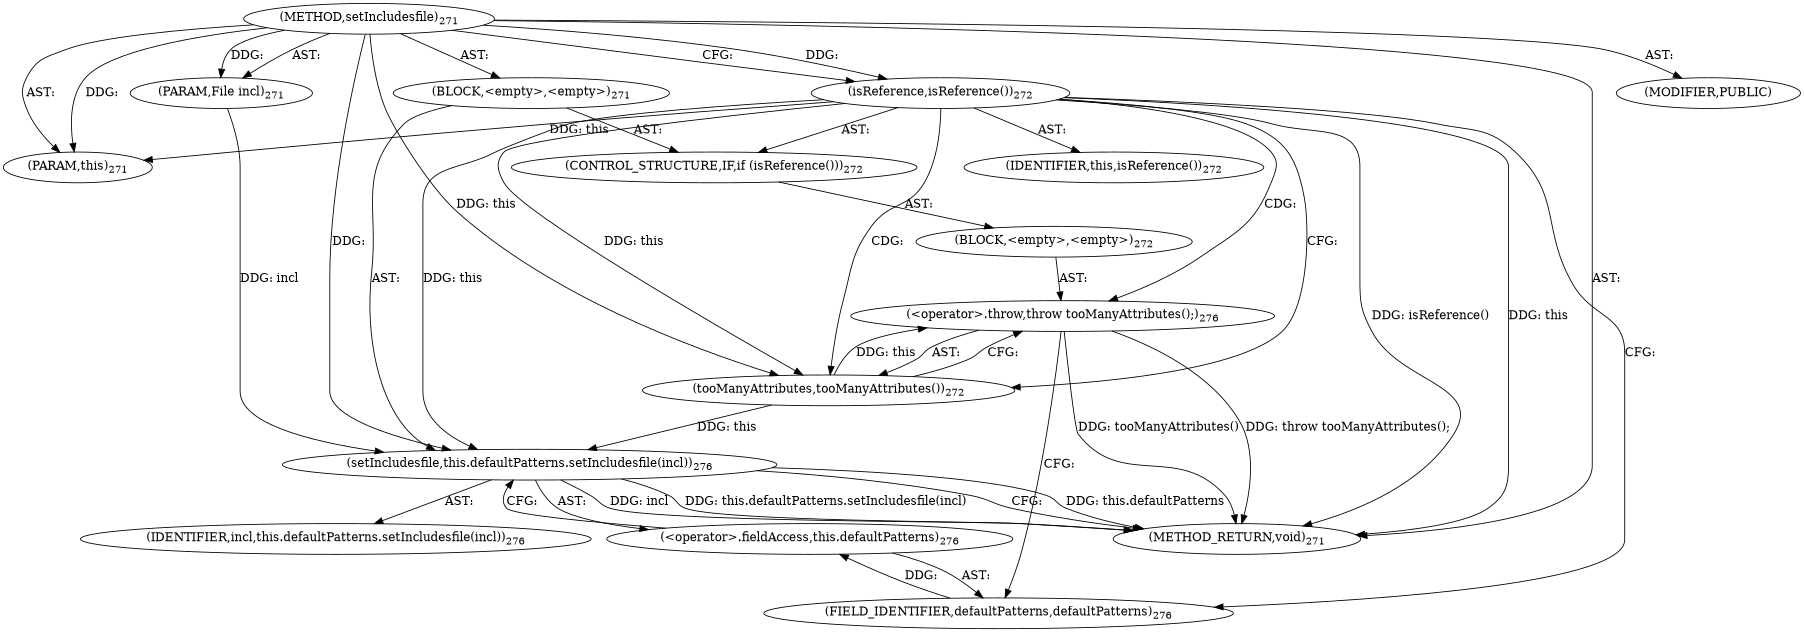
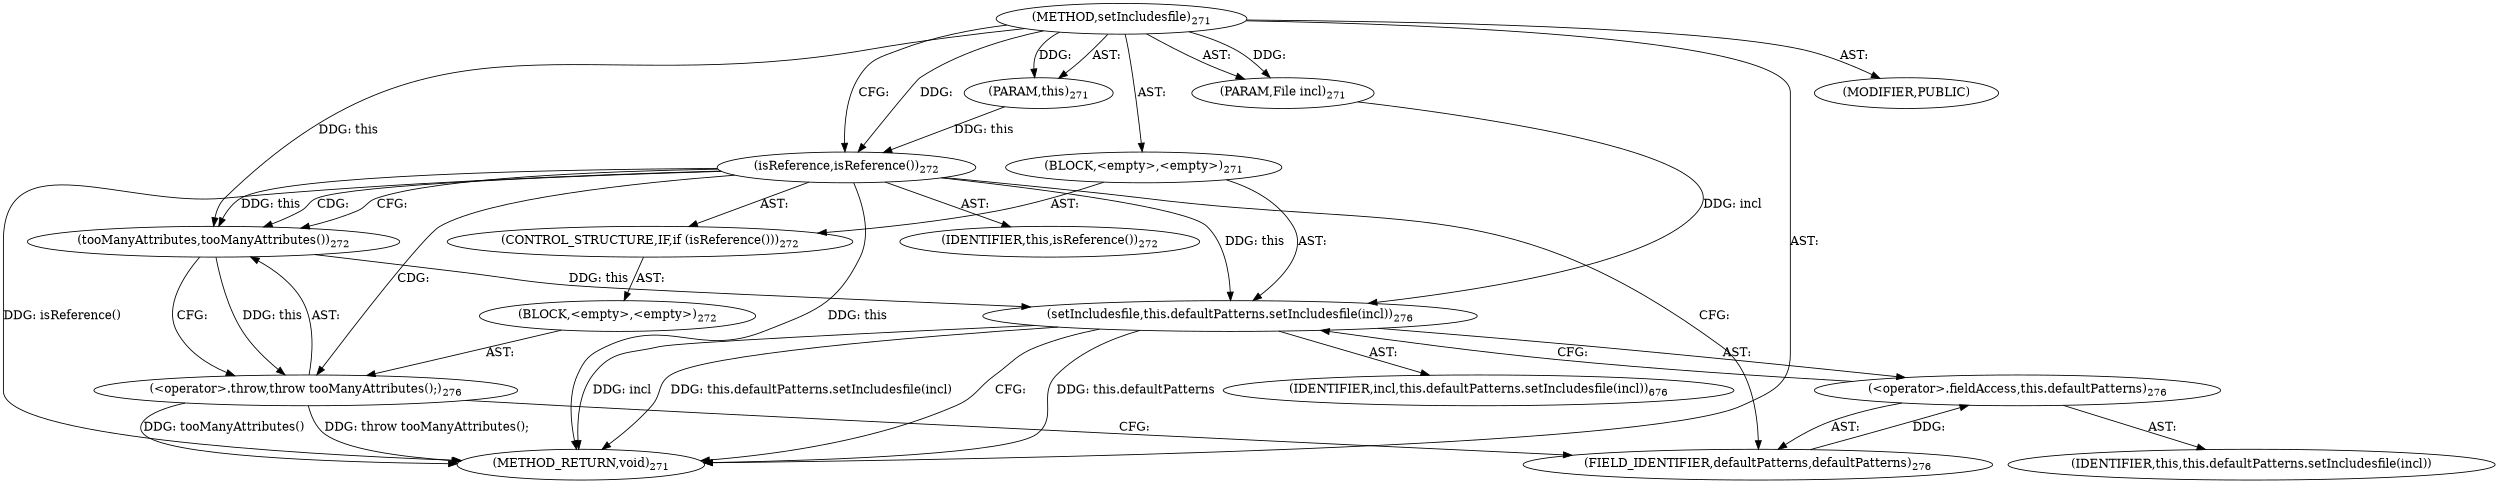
(493, 129) -> (948, 128)
(330, 277) -> none
none -> (2252, 465)
(516, 538) -> (1658, 389)
